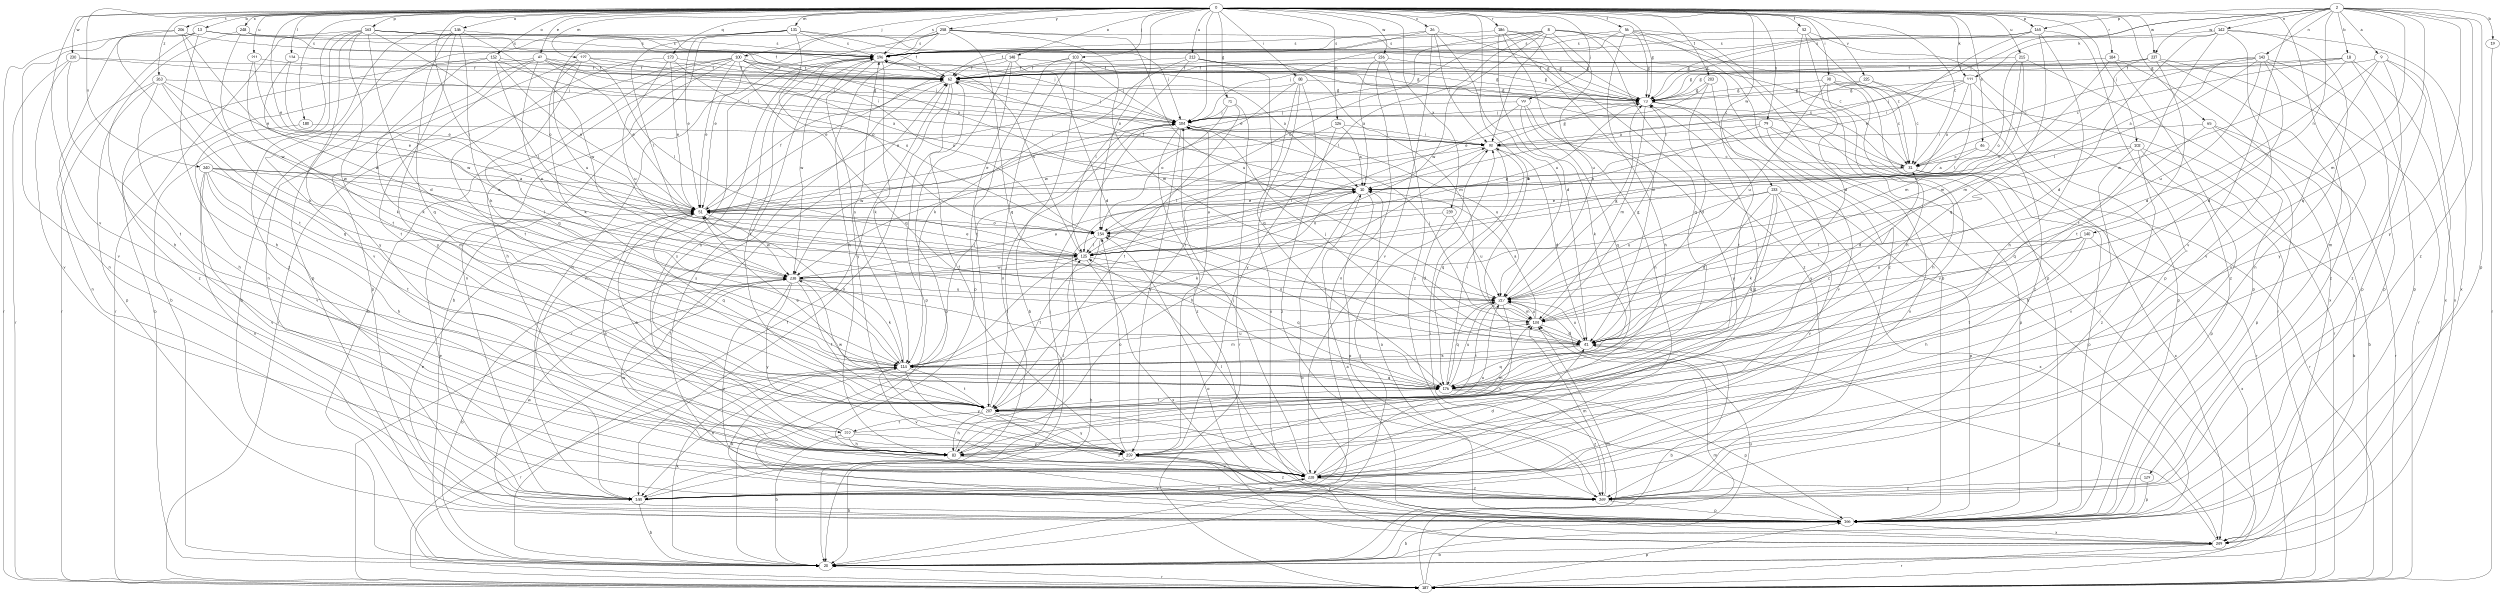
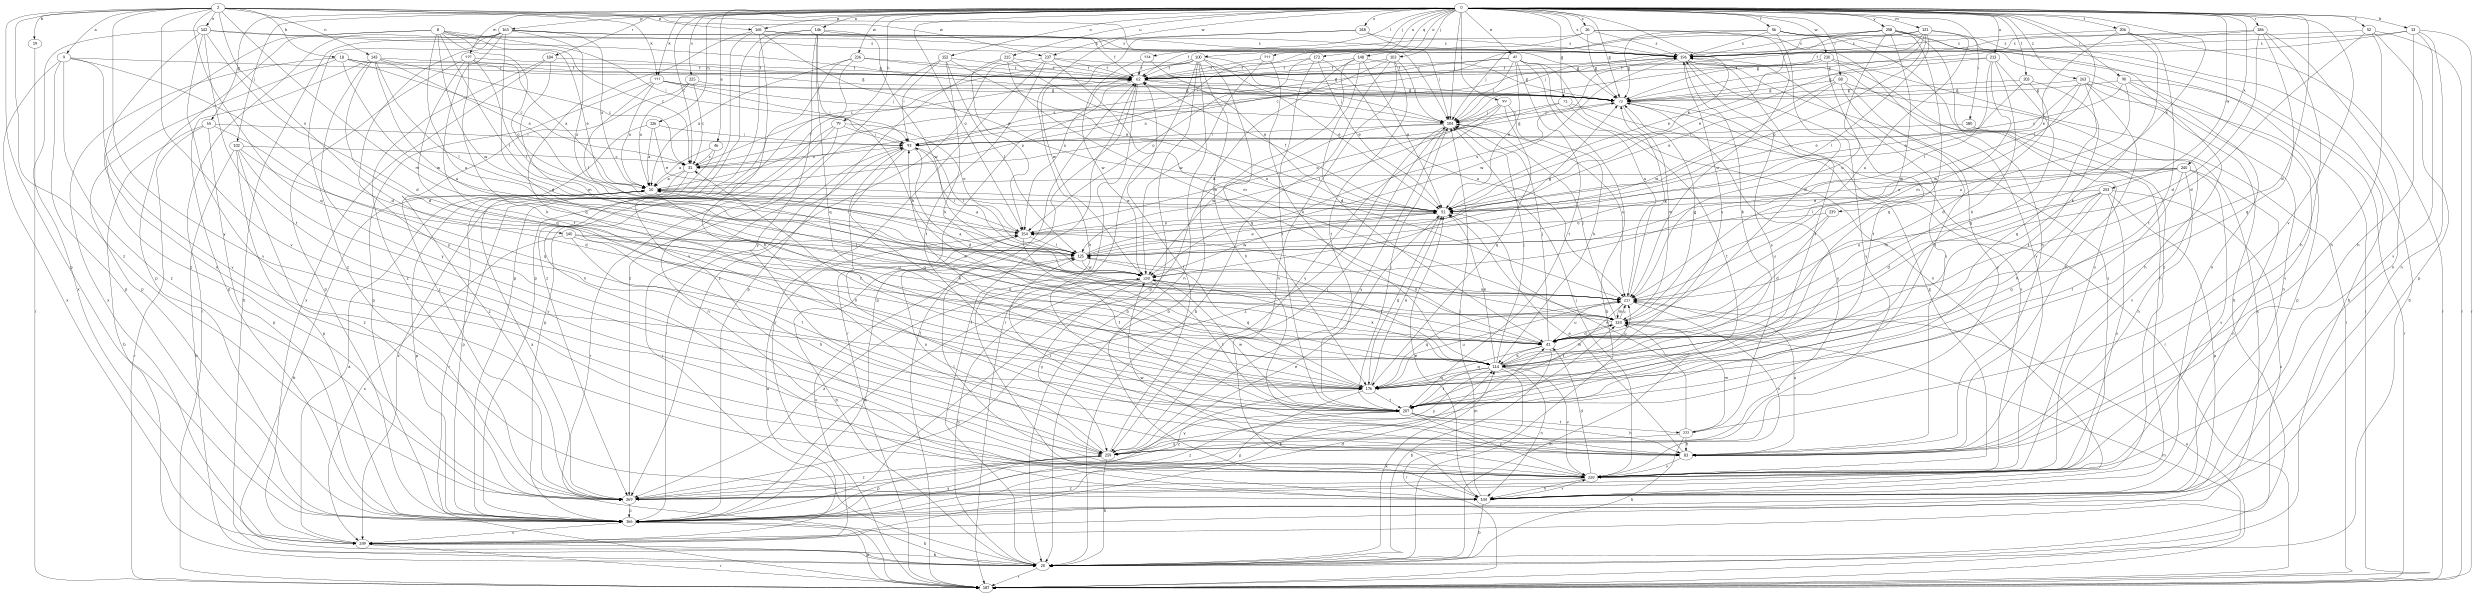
(2147, 478) -> none
